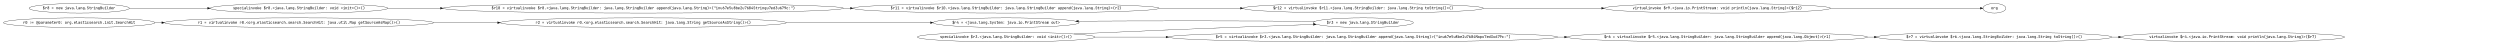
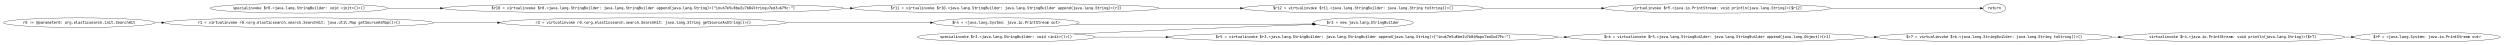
(79, 8) -> none
(1994, 8) -> (1994, 8)
(1197, 21) -> (1194, 24)
none -> (2427, 37)
